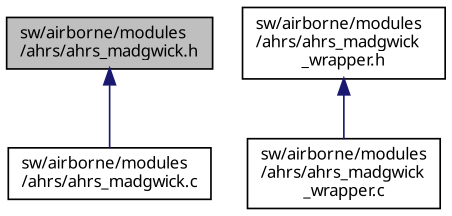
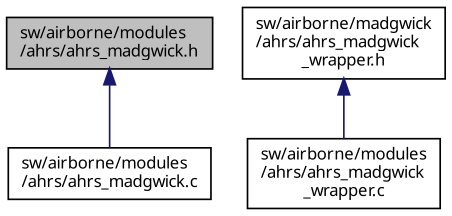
(344, 43) -> (344, 43)
